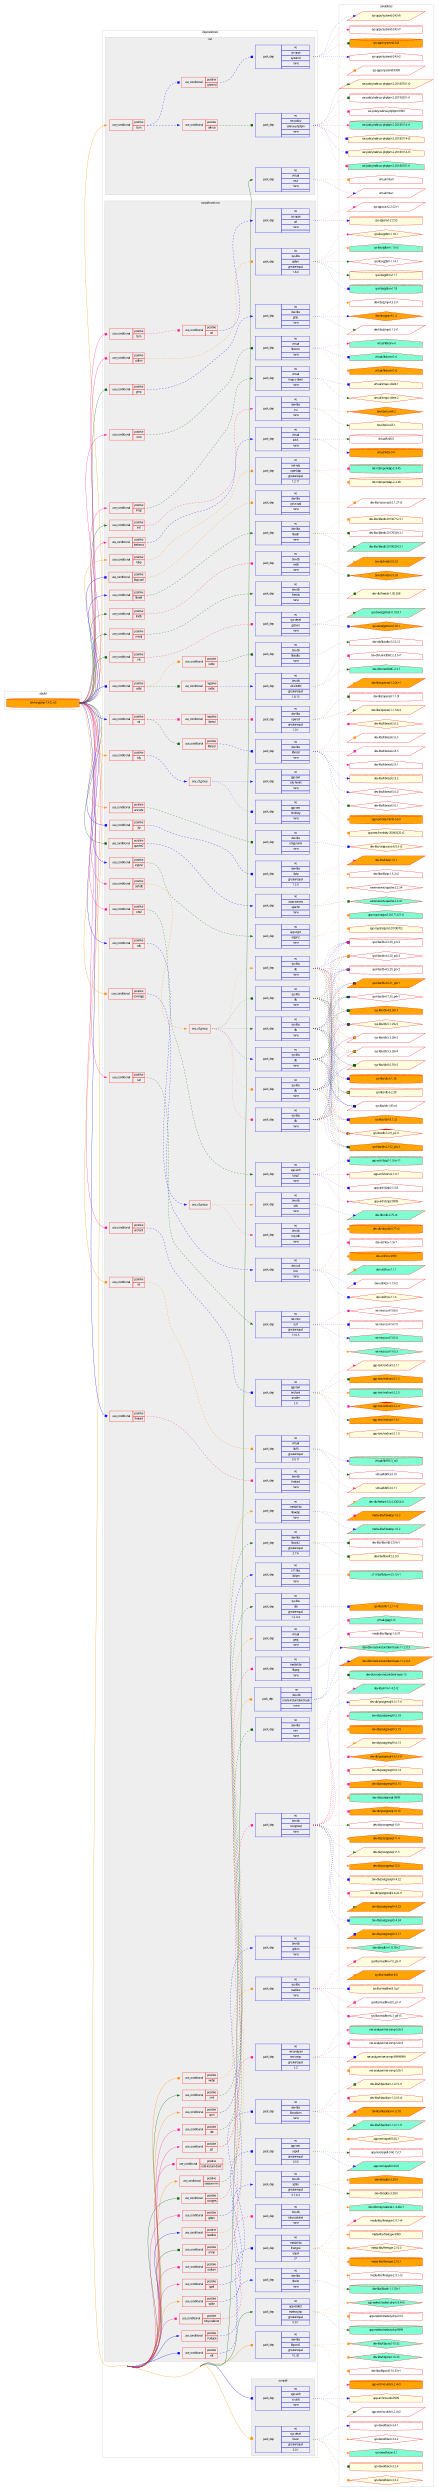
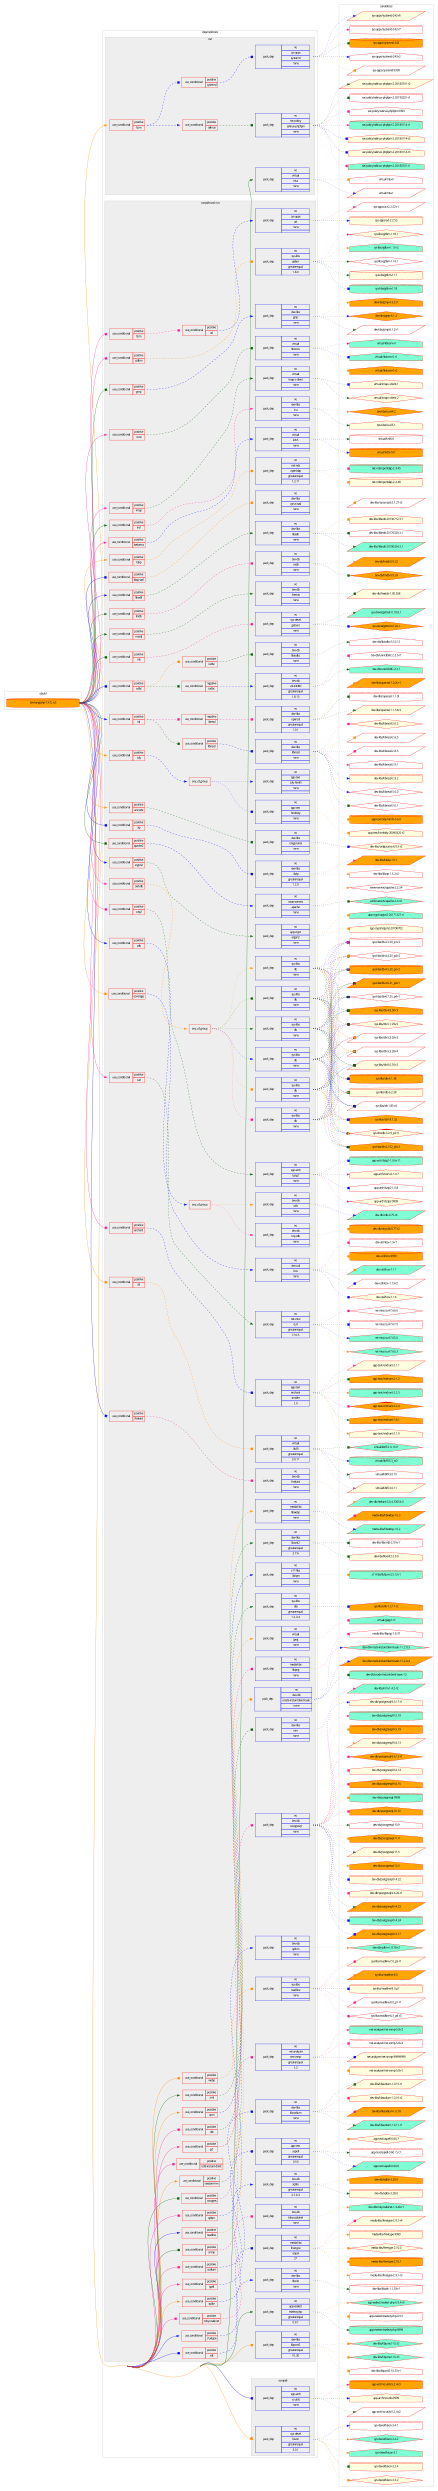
(386, 303) -> (386, 303)
(386, 970) -> (386, 970)
none -> (386, 1447)
(386, 2289) -> (386, 2289)
(386, 2439) -> (386, 2439)
